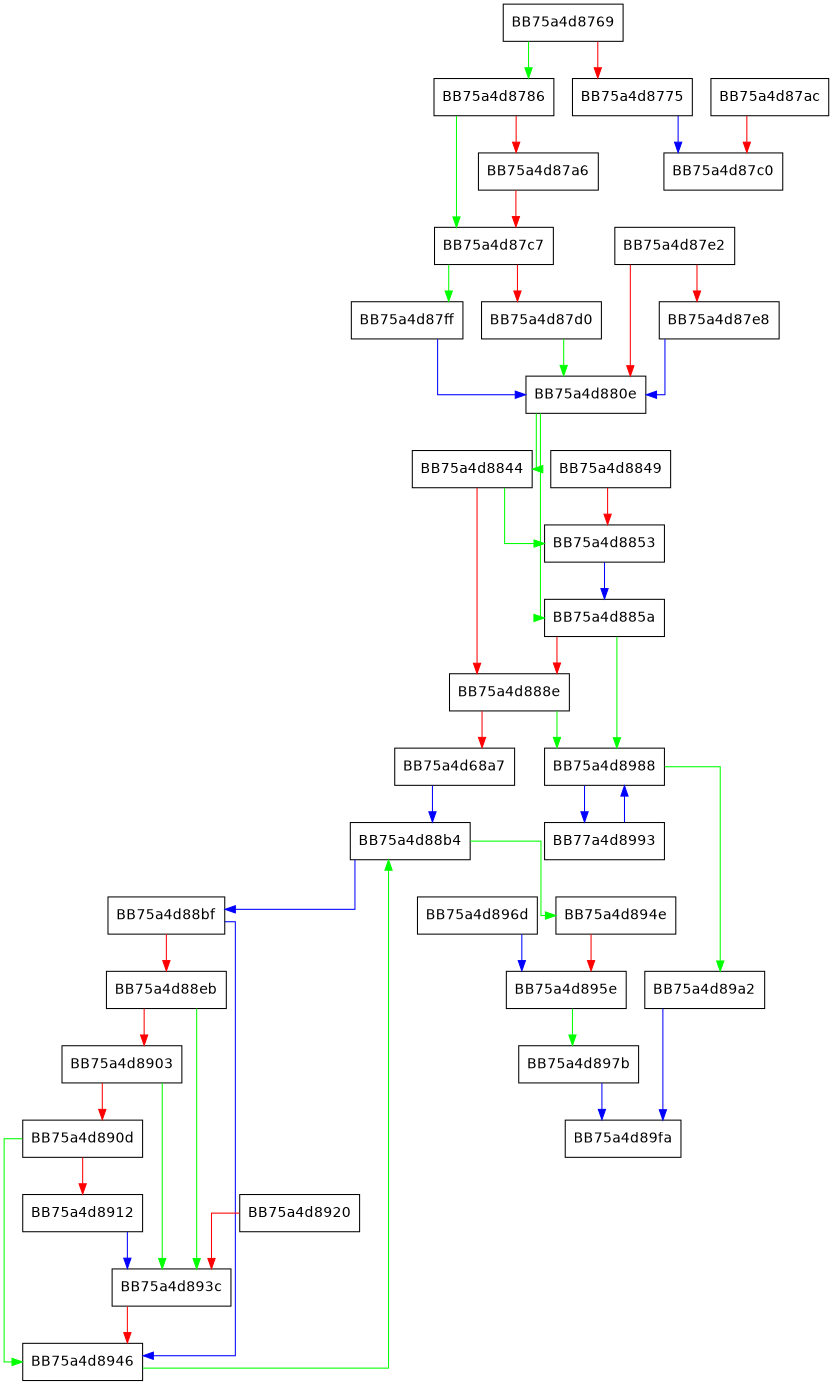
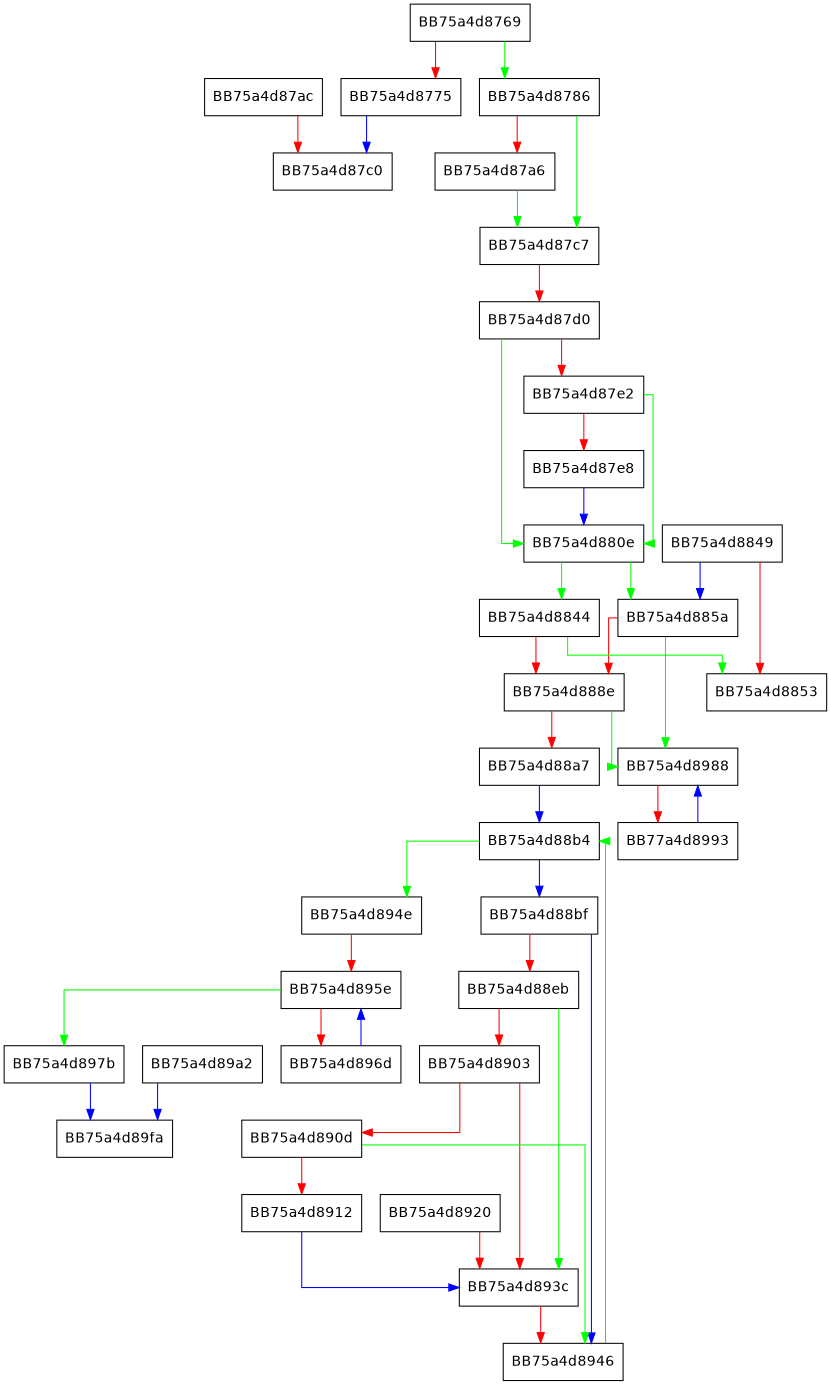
(516, 203) -> (517, 203)
(630, 315) -> (653, 465)
(407, 320) -> none
none -> (562, 352)
(605, 575) -> (700, 575)
(455, 767) -> (539, 767)
(585, 799) -> (658, 799)
(720, 836) -> none
none -> (321, 1022)
(162, 1171) -> (520, 1171)
